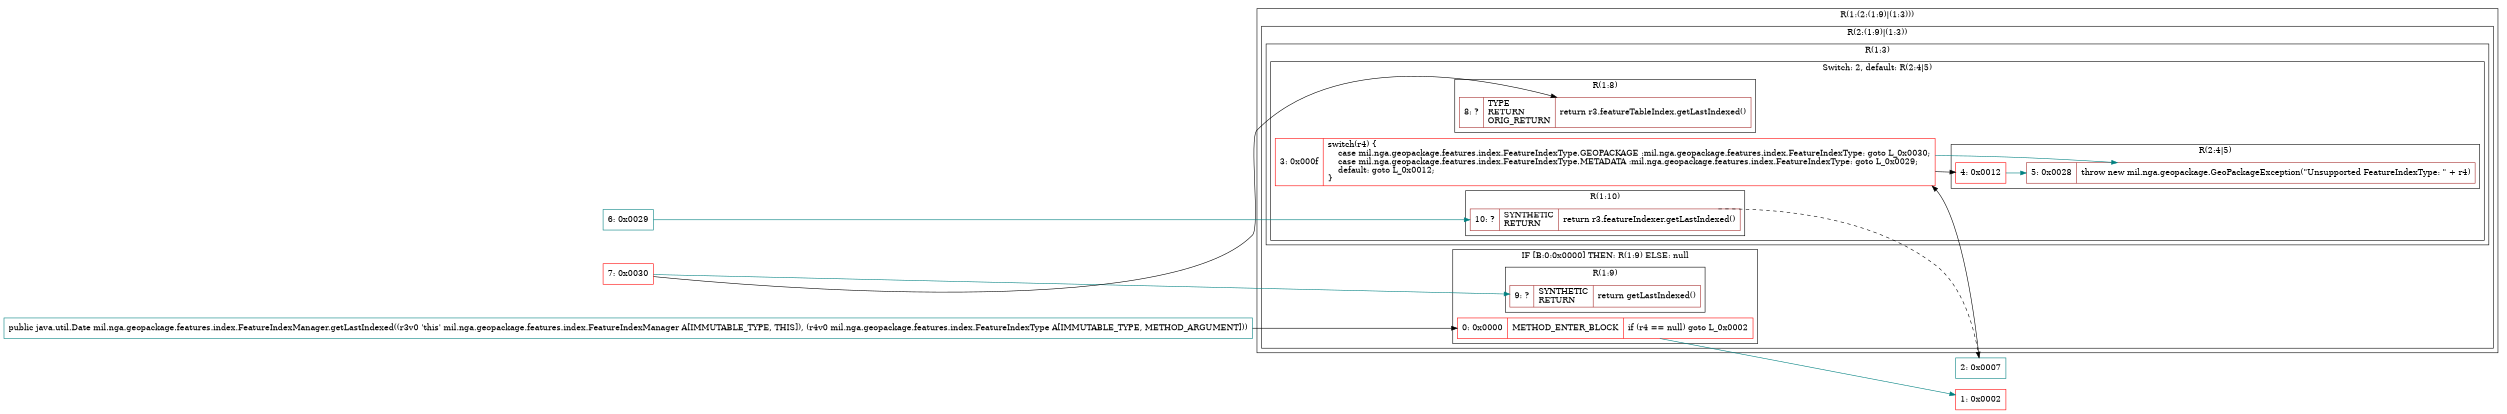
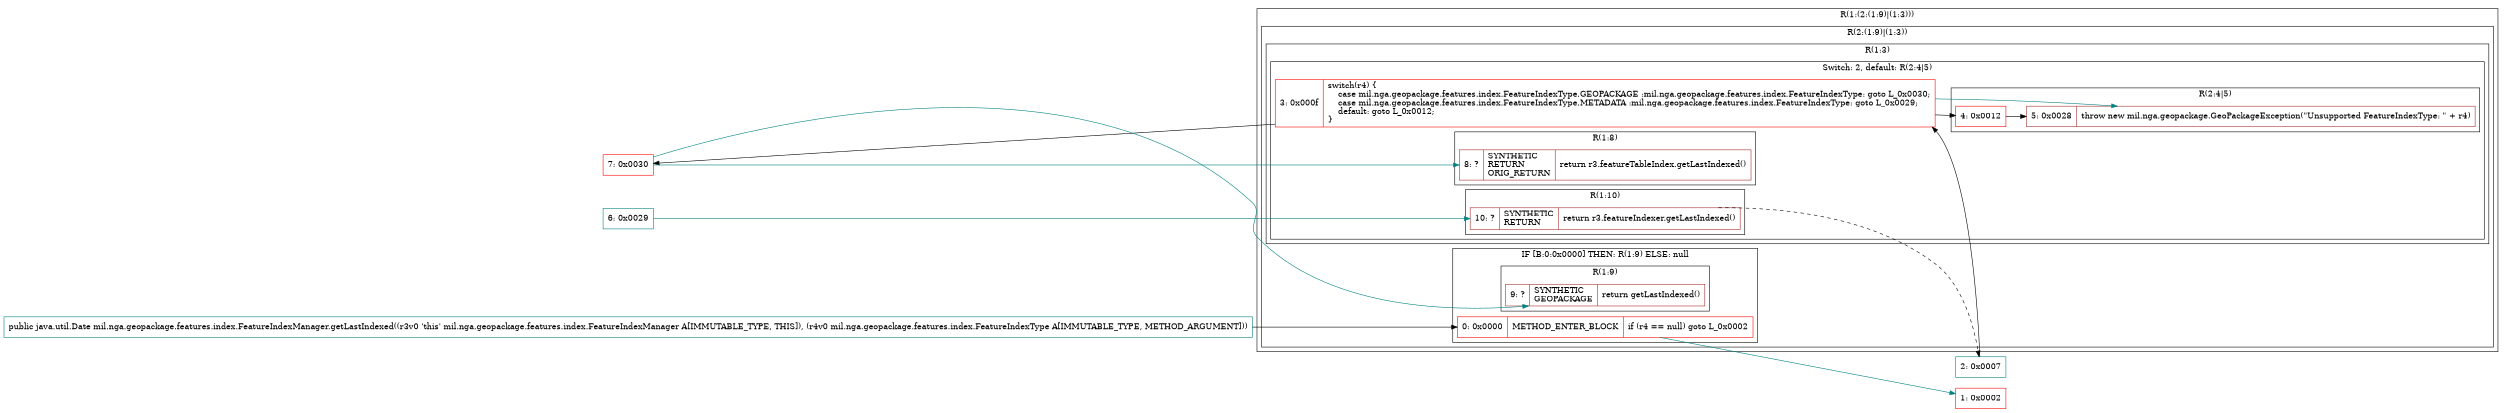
(1499, 104) -> (1513, 156)
none -> (967, 144)
(2013, 173) -> (2013, 116)
(1164, 273) -> (1053, 165)
(1557, 300) -> (1564, 299)
